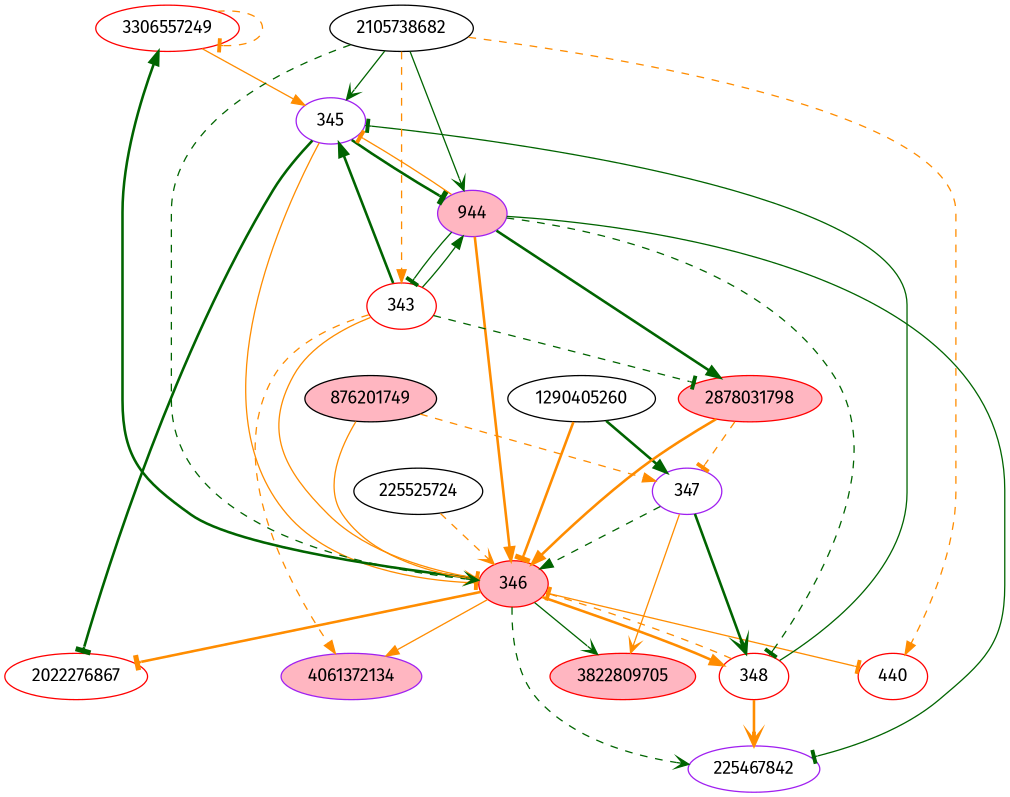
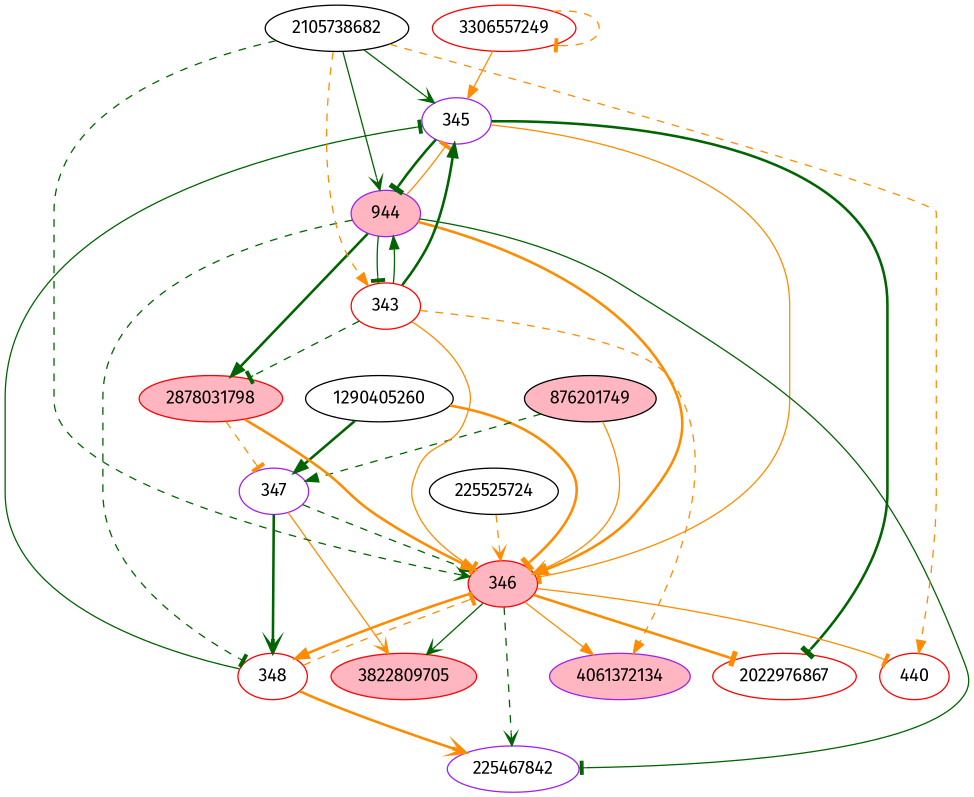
(532, 446) -> (418, 449)
(130, 448) -> none
(76, 676) -> (785, 676)
